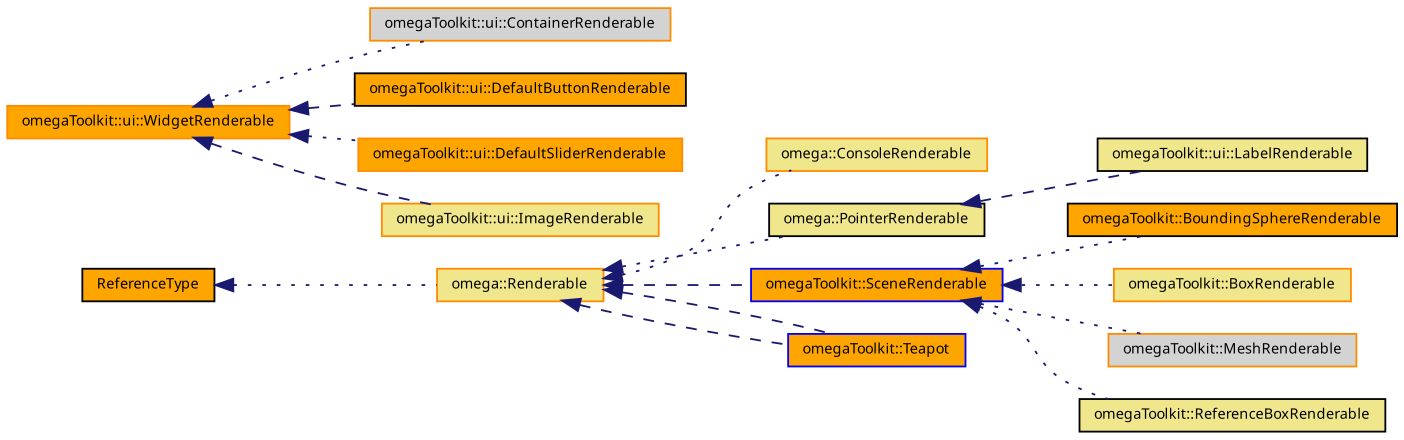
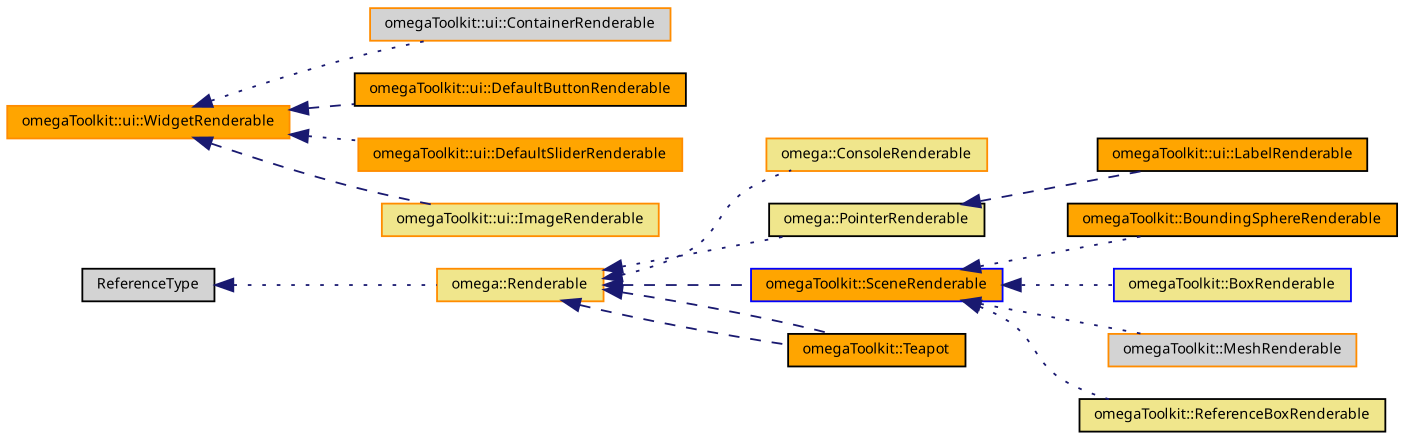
(1232, 155) -> (1232, 155)
(148, 285) -> (148, 285)
(1232, 285) -> (1232, 285)
(877, 350) -> (877, 350)
